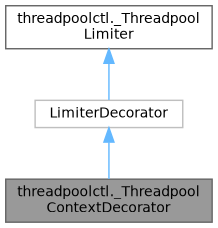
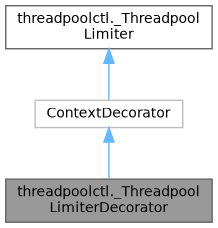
(109, 114) -> (109, 114)
(109, 201) -> (109, 201)
